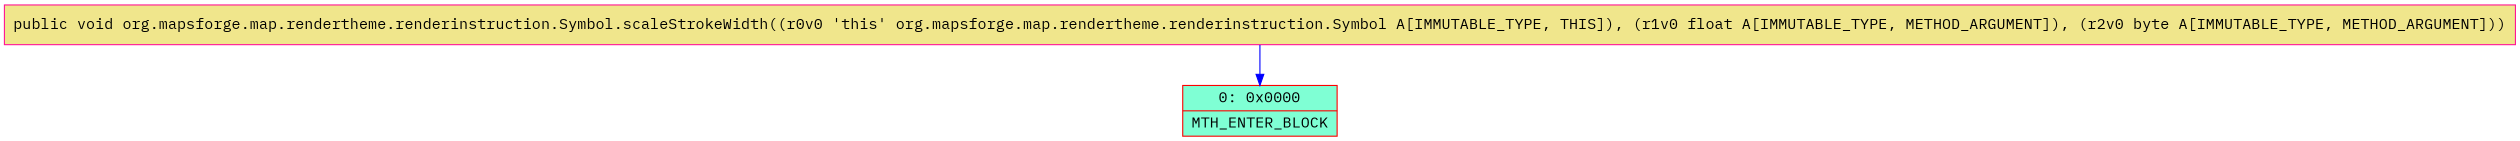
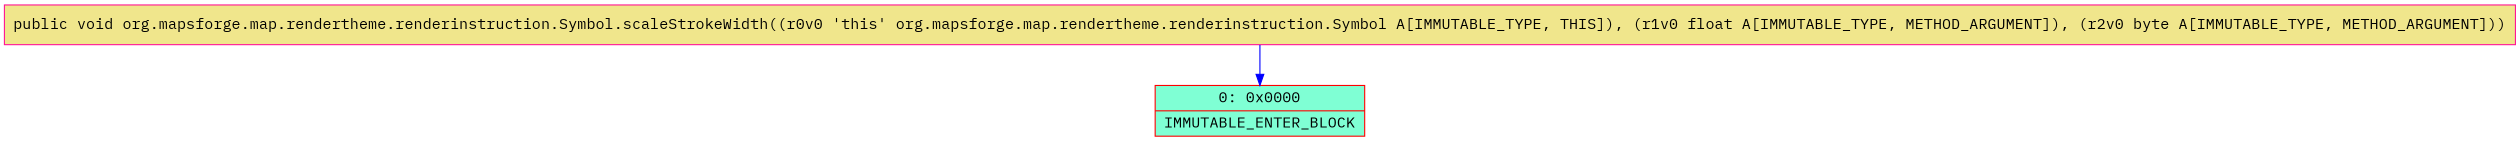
(1260, 123) -> (1260, 123)
